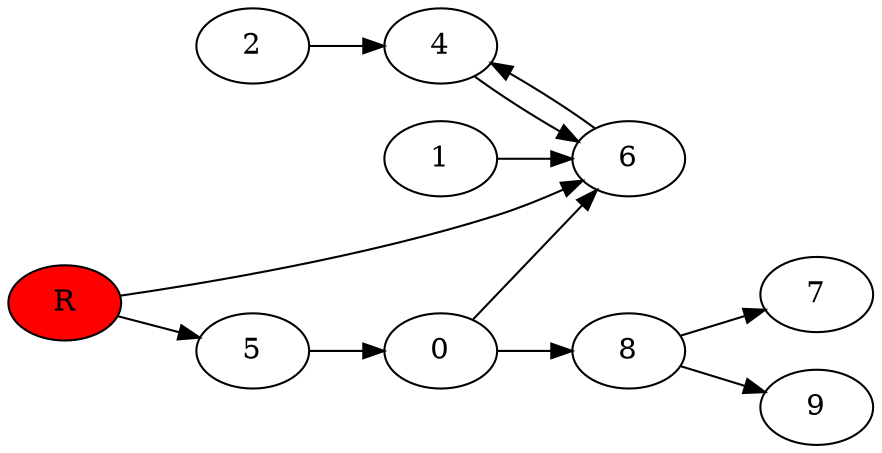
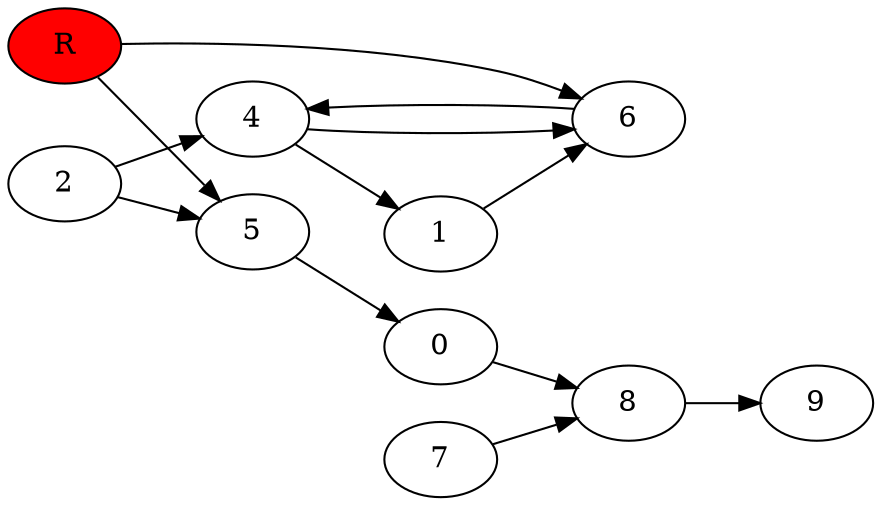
none -> (338, 171)
none -> (149, 205)
(528, 262) -> none
(713, 326) -> (525, 434)
